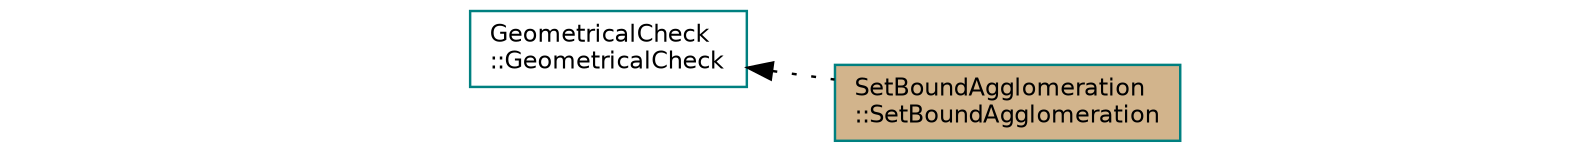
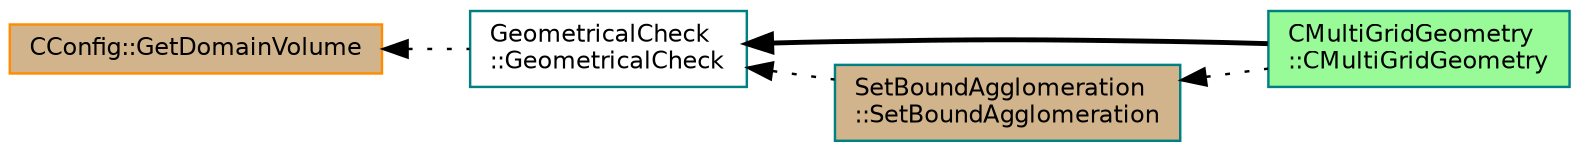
none -> (196, 49)
none -> (1419, 49)
